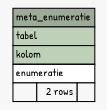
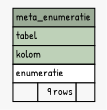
(60, 92) -> (60, 92)
